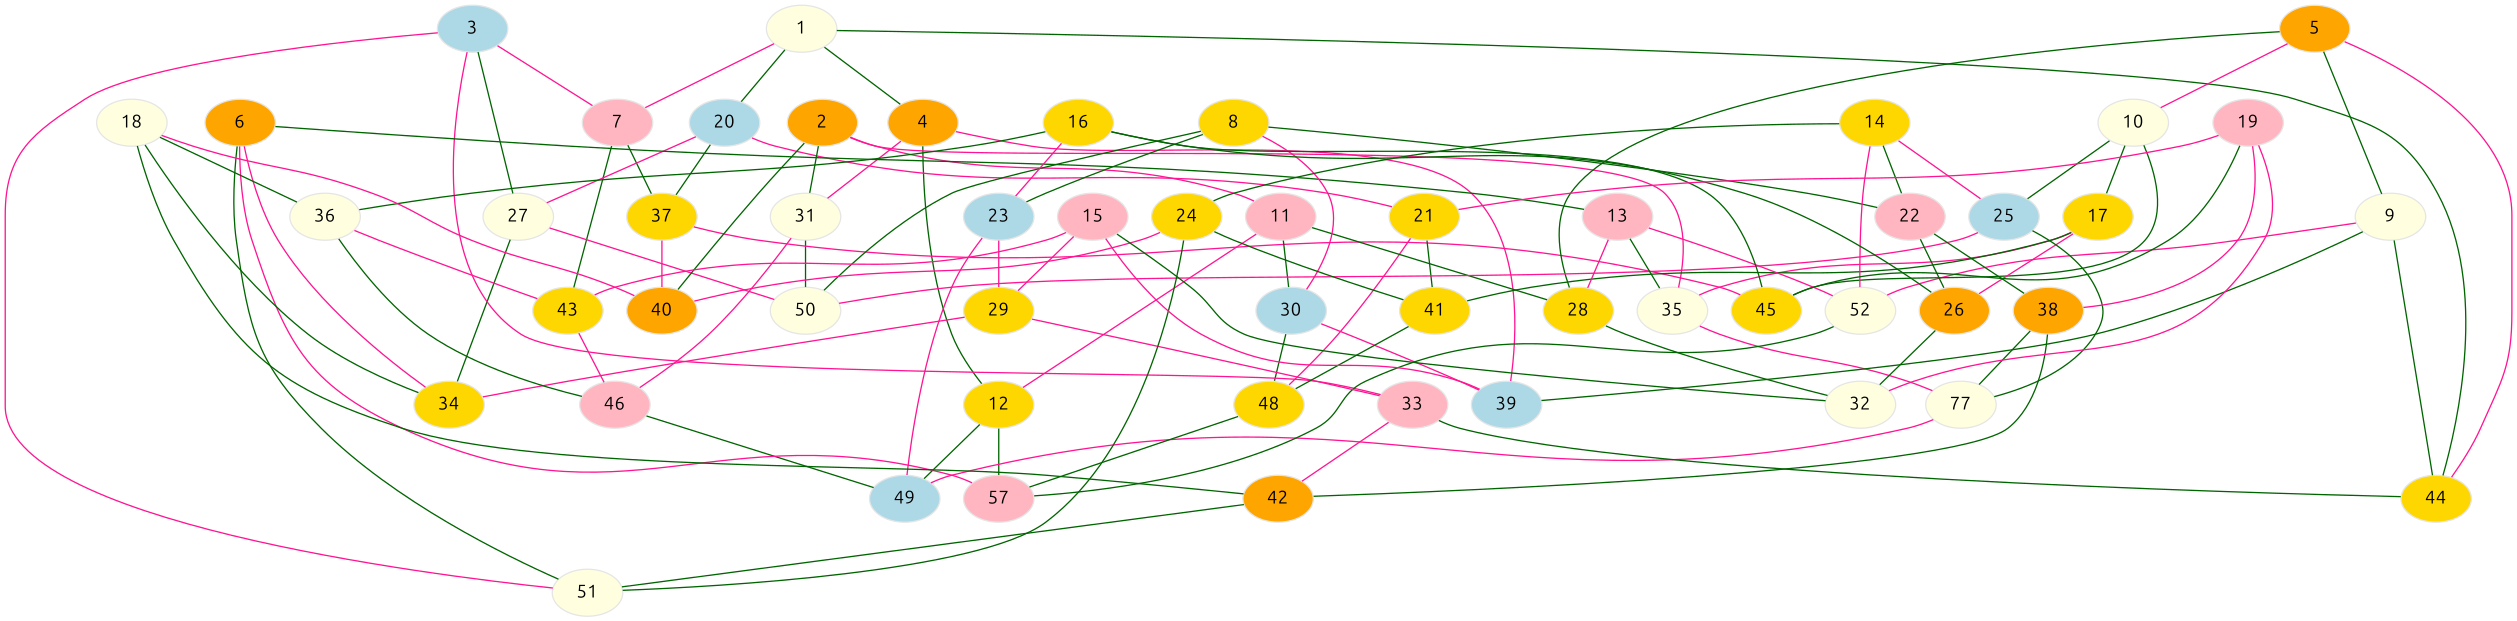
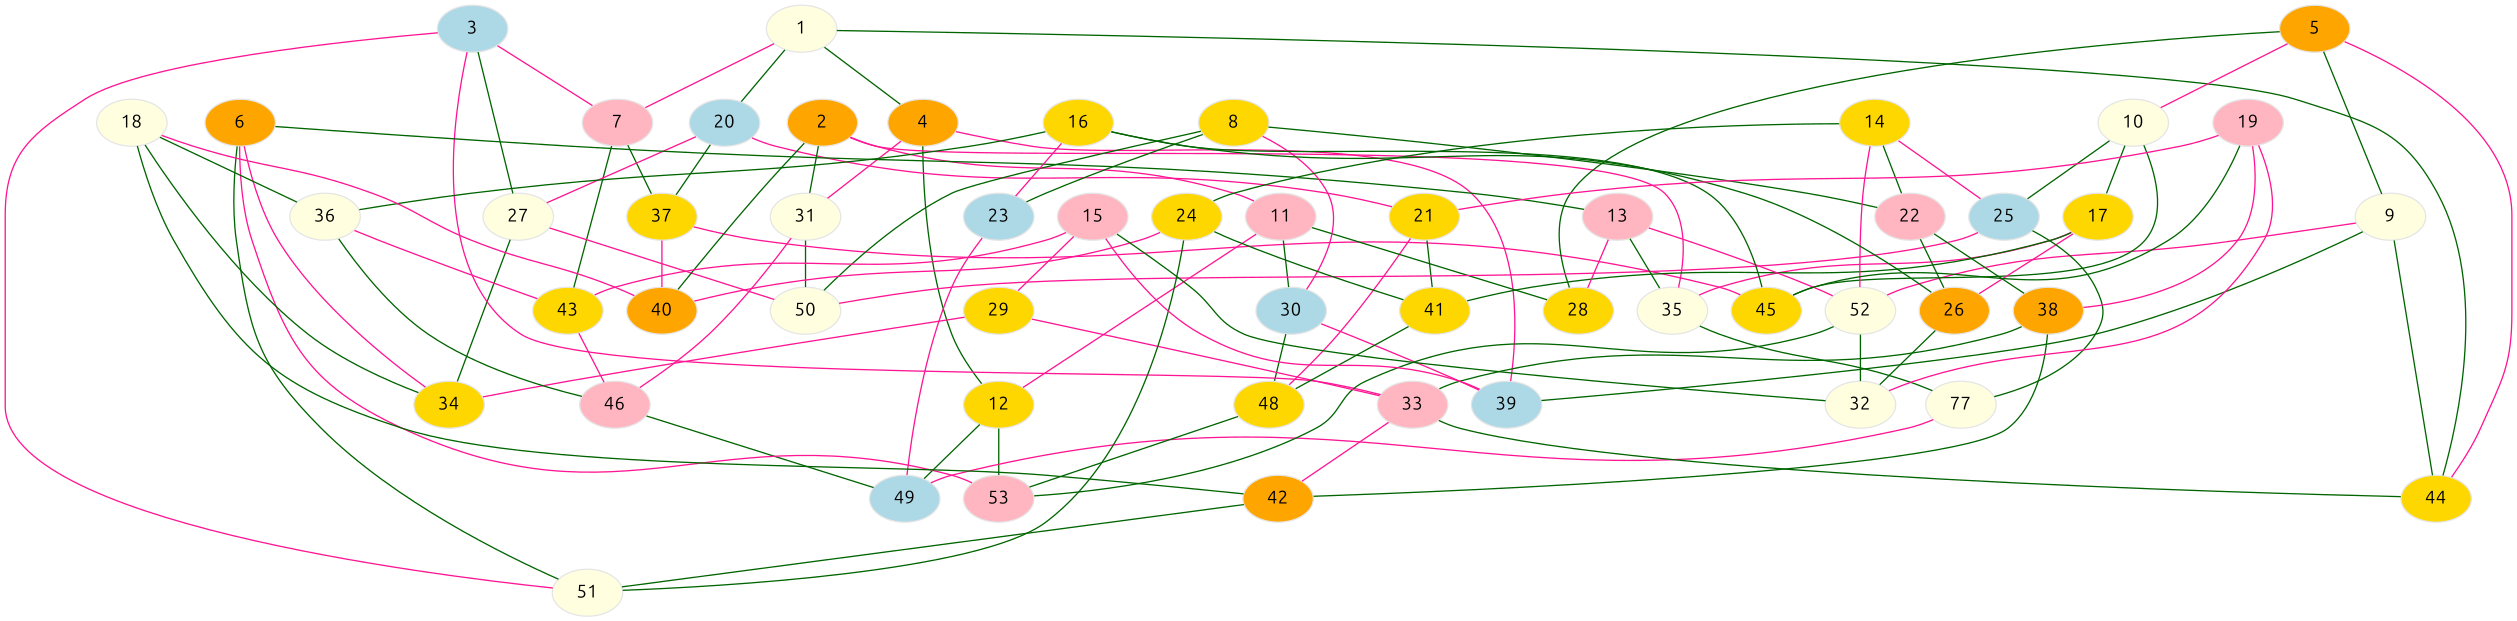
(999, 275) -> none
(1816, 359) -> (1780, 352)
(1715, 365) -> (1860, 350)
(1992, 371) -> (1731, 358)
(999, 499) -> (999, 499)
